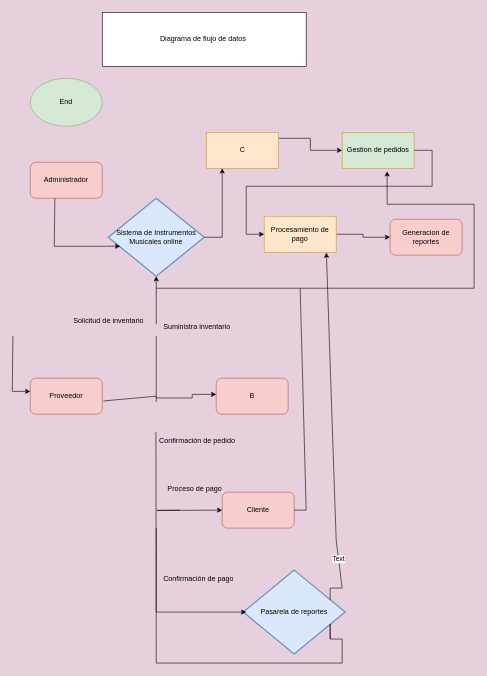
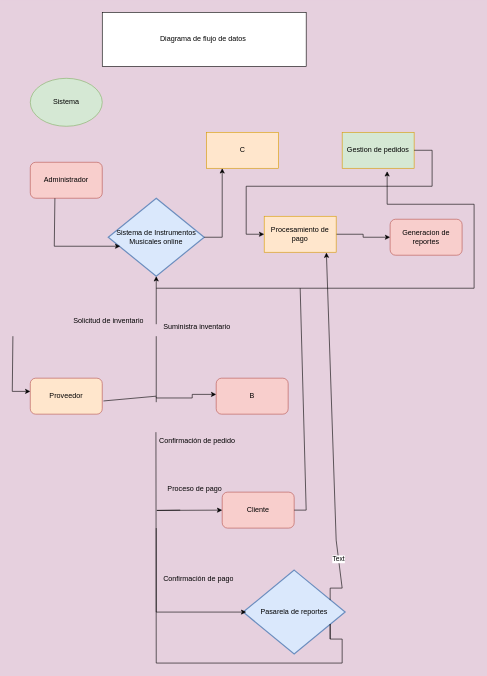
(66, 102) -> (66, 102)
(311, 143) -> none
(66, 396) -> (66, 396)
